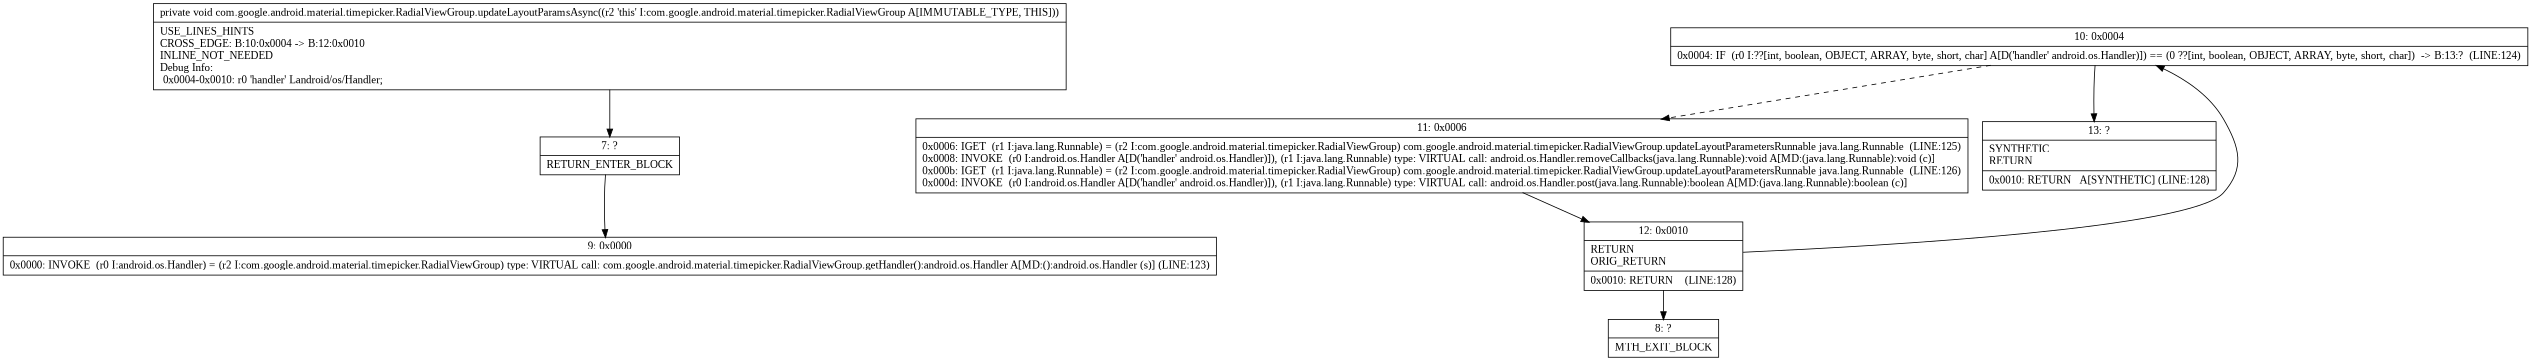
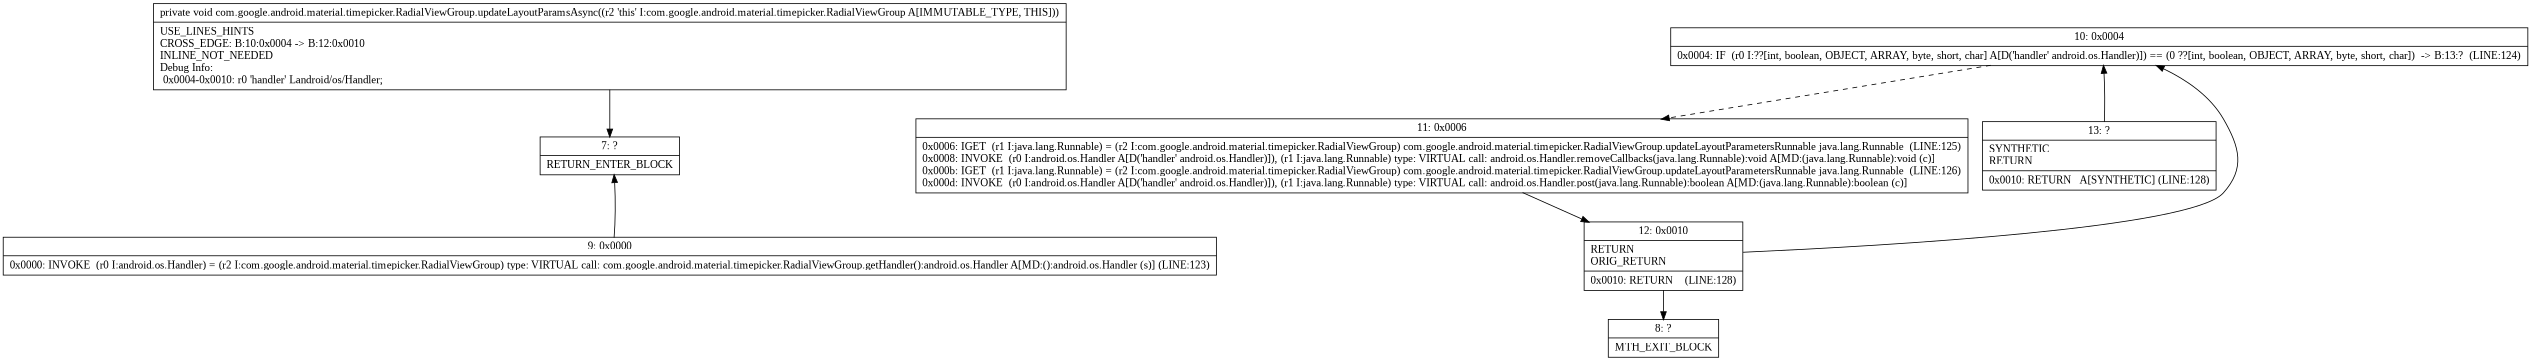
(2094, 90) -> (2105, 98)
(604, 202) -> (615, 210)
